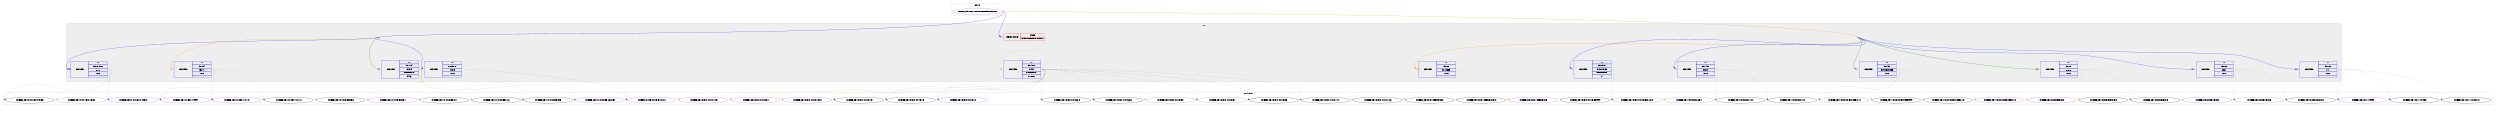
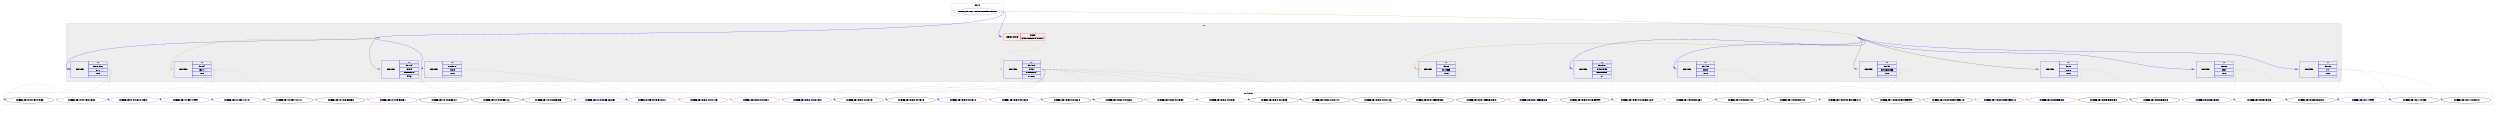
none -> (1015, 100)
